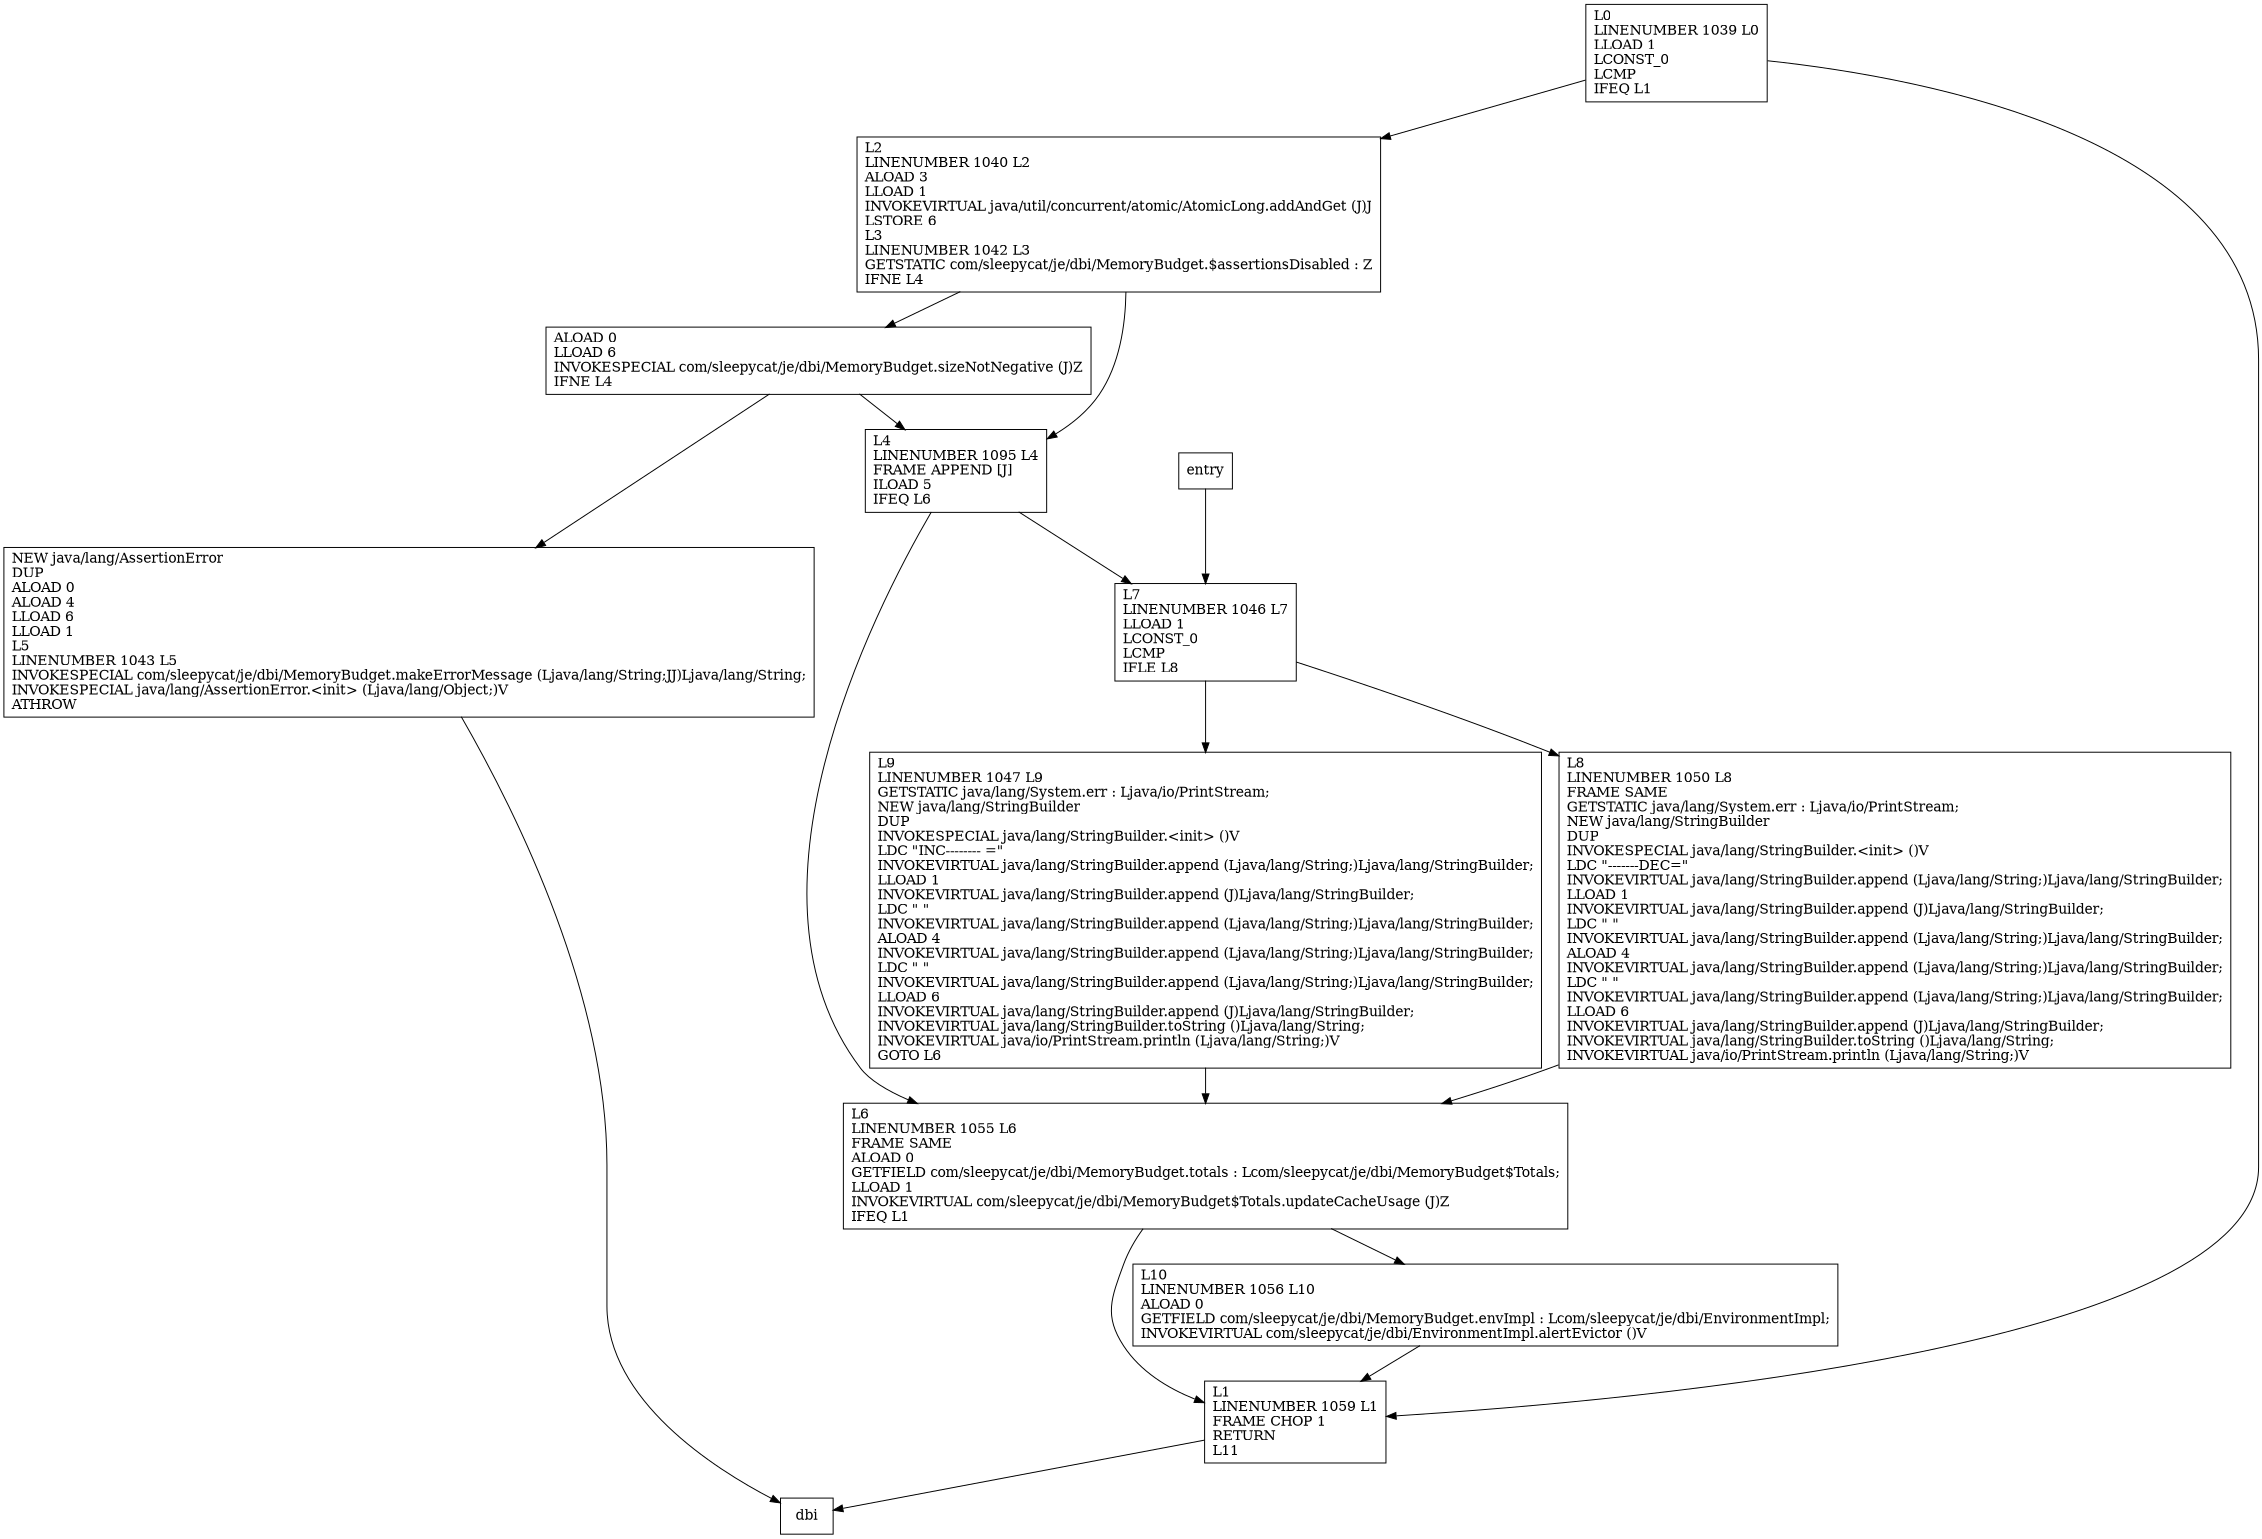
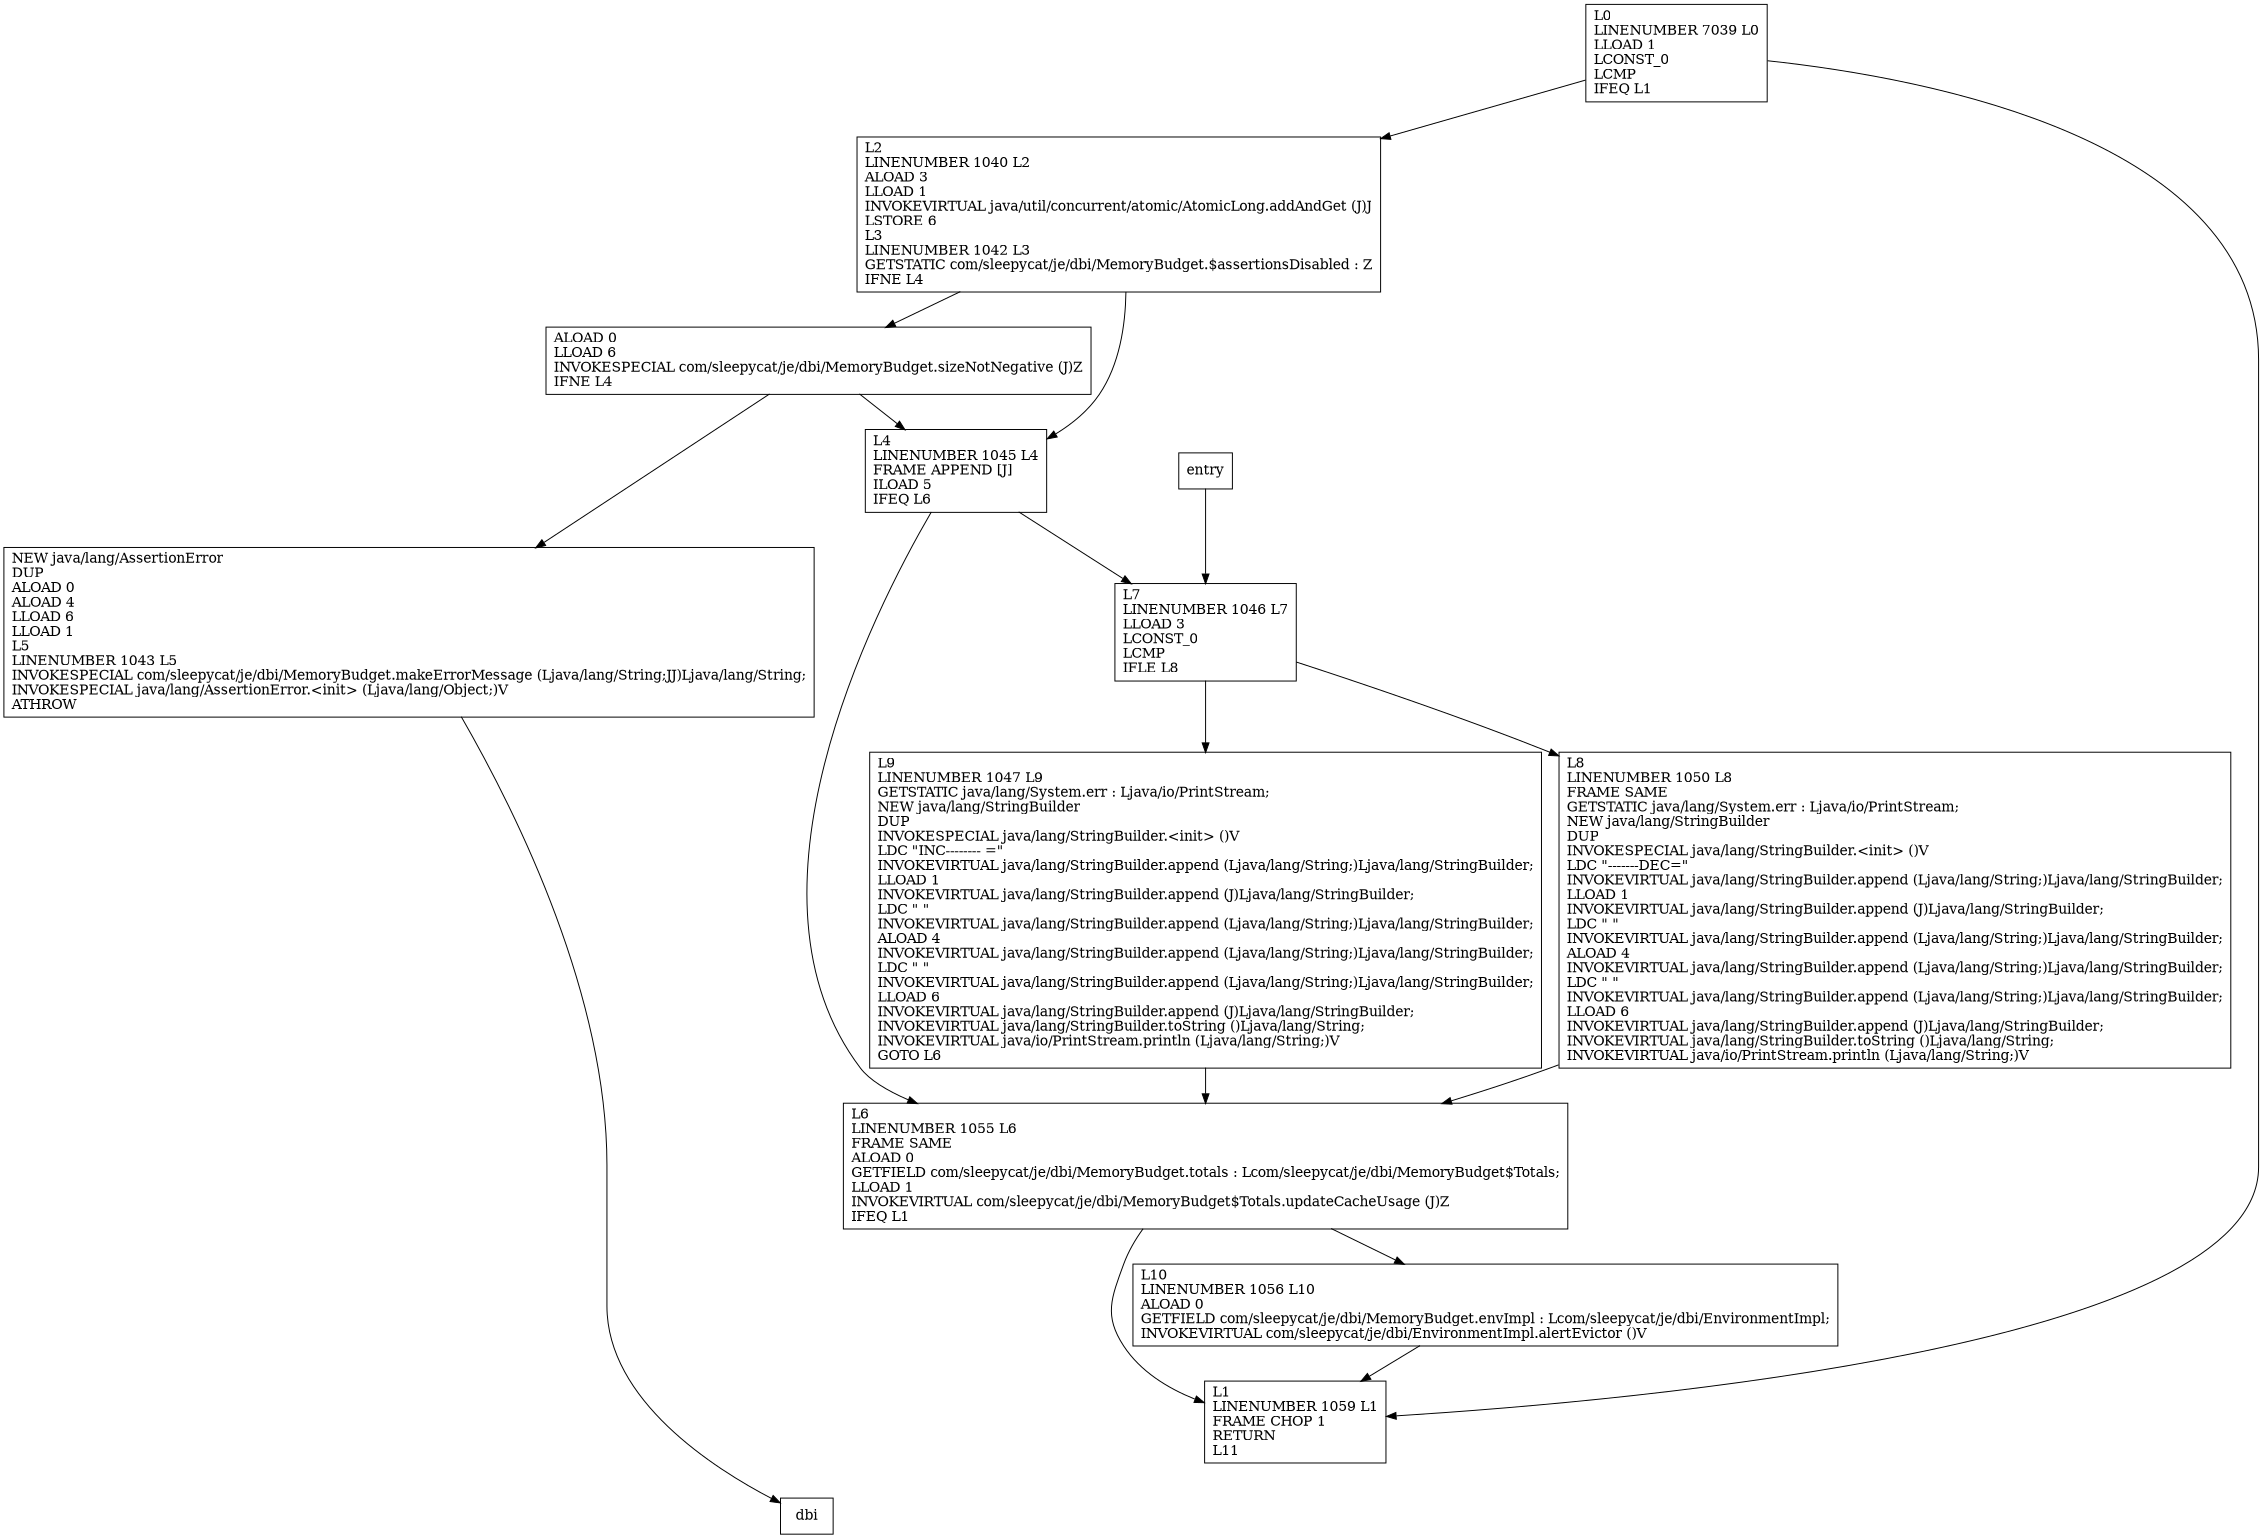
(1677, 53) -> (1677, 53)
(956, 471) -> (956, 471)
(1206, 632) -> (1206, 632)
(1024, 1474) -> none
